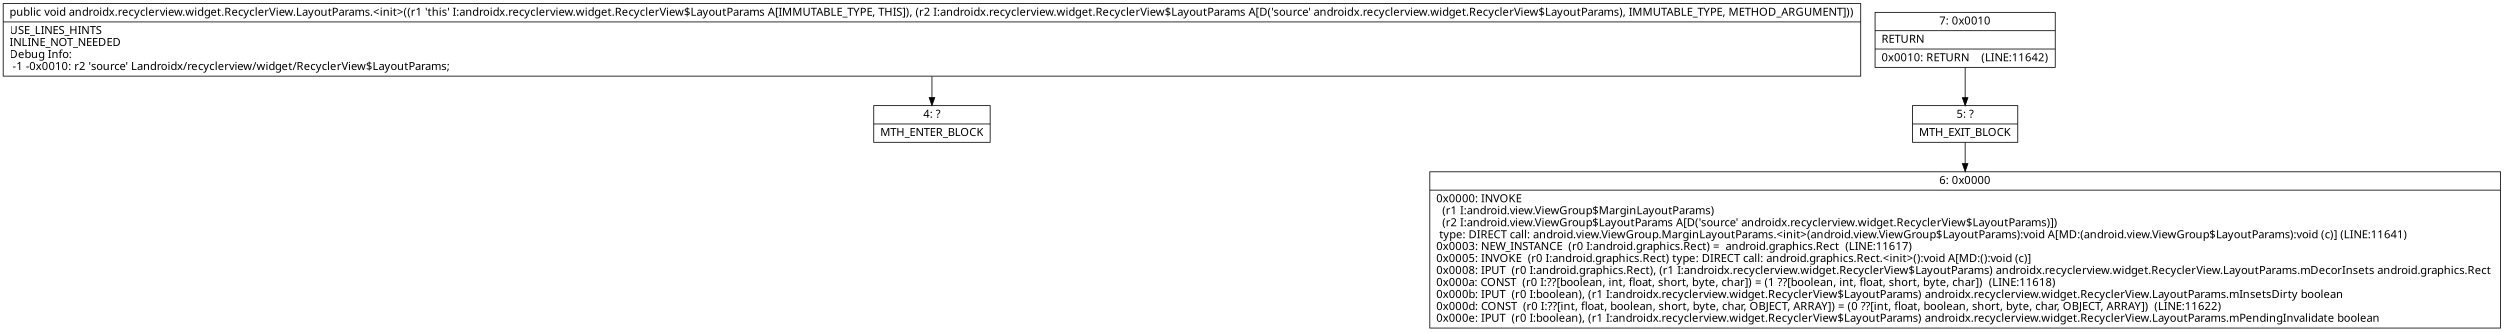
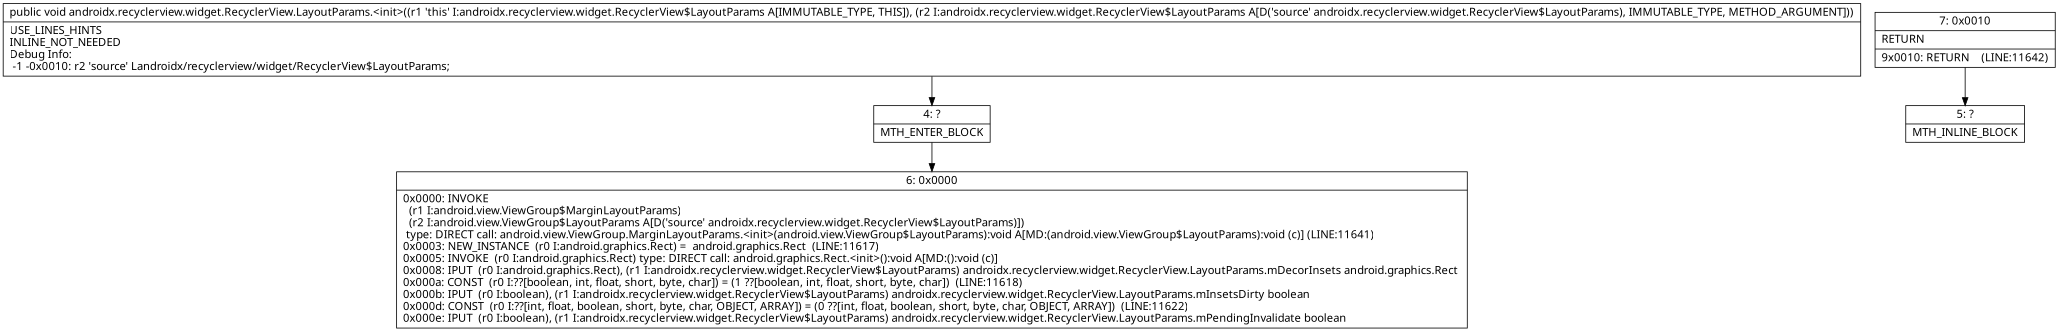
(1965, 58) -> (1965, 58)
(1965, 133) -> (1965, 133)
(1965, 153) -> (932, 153)
